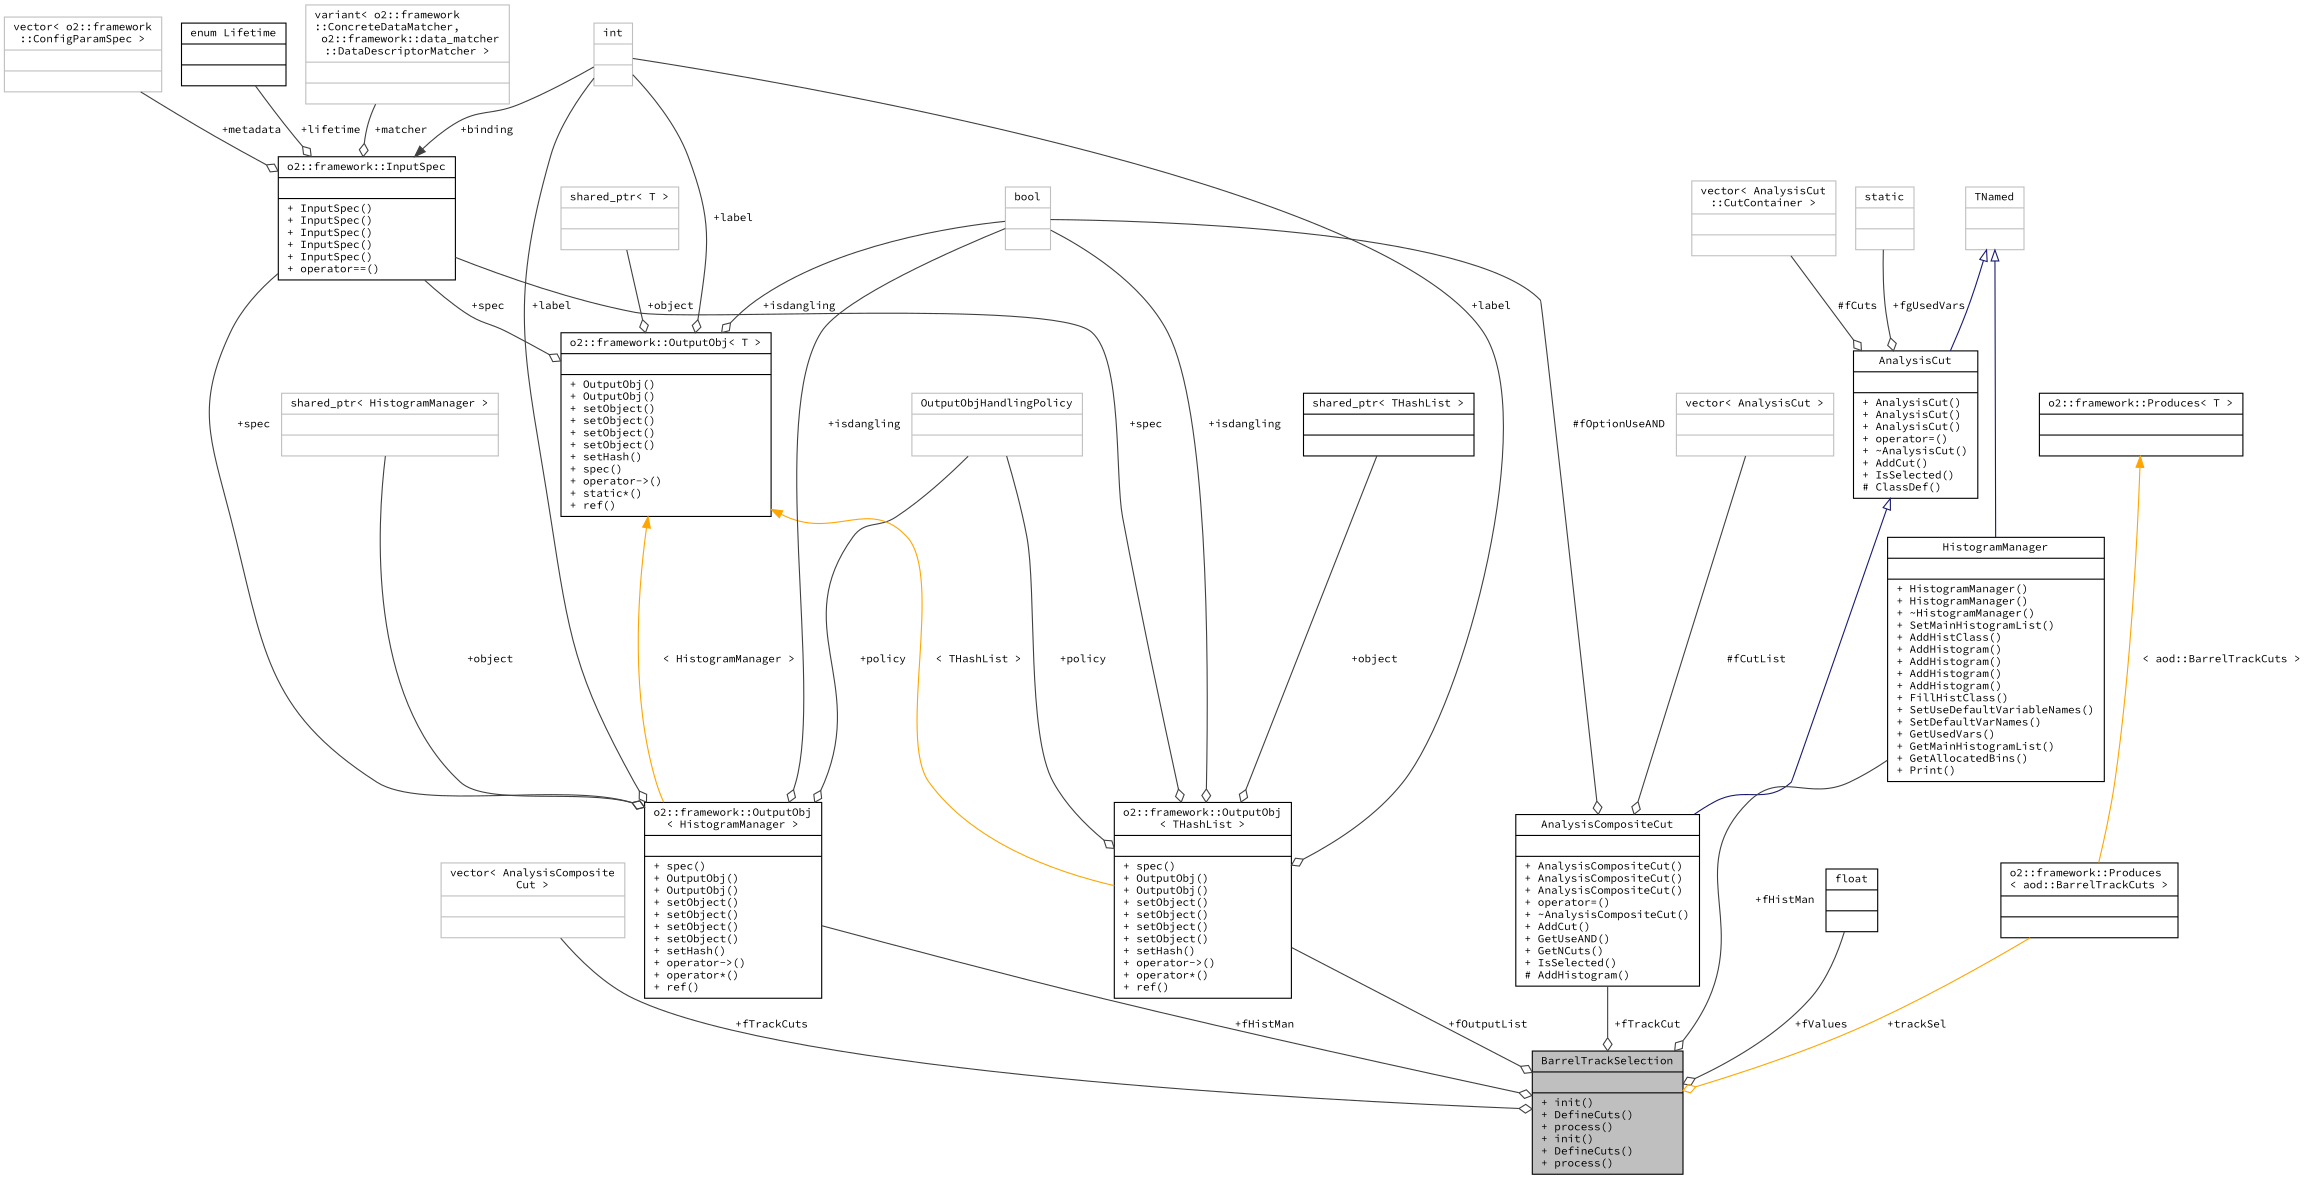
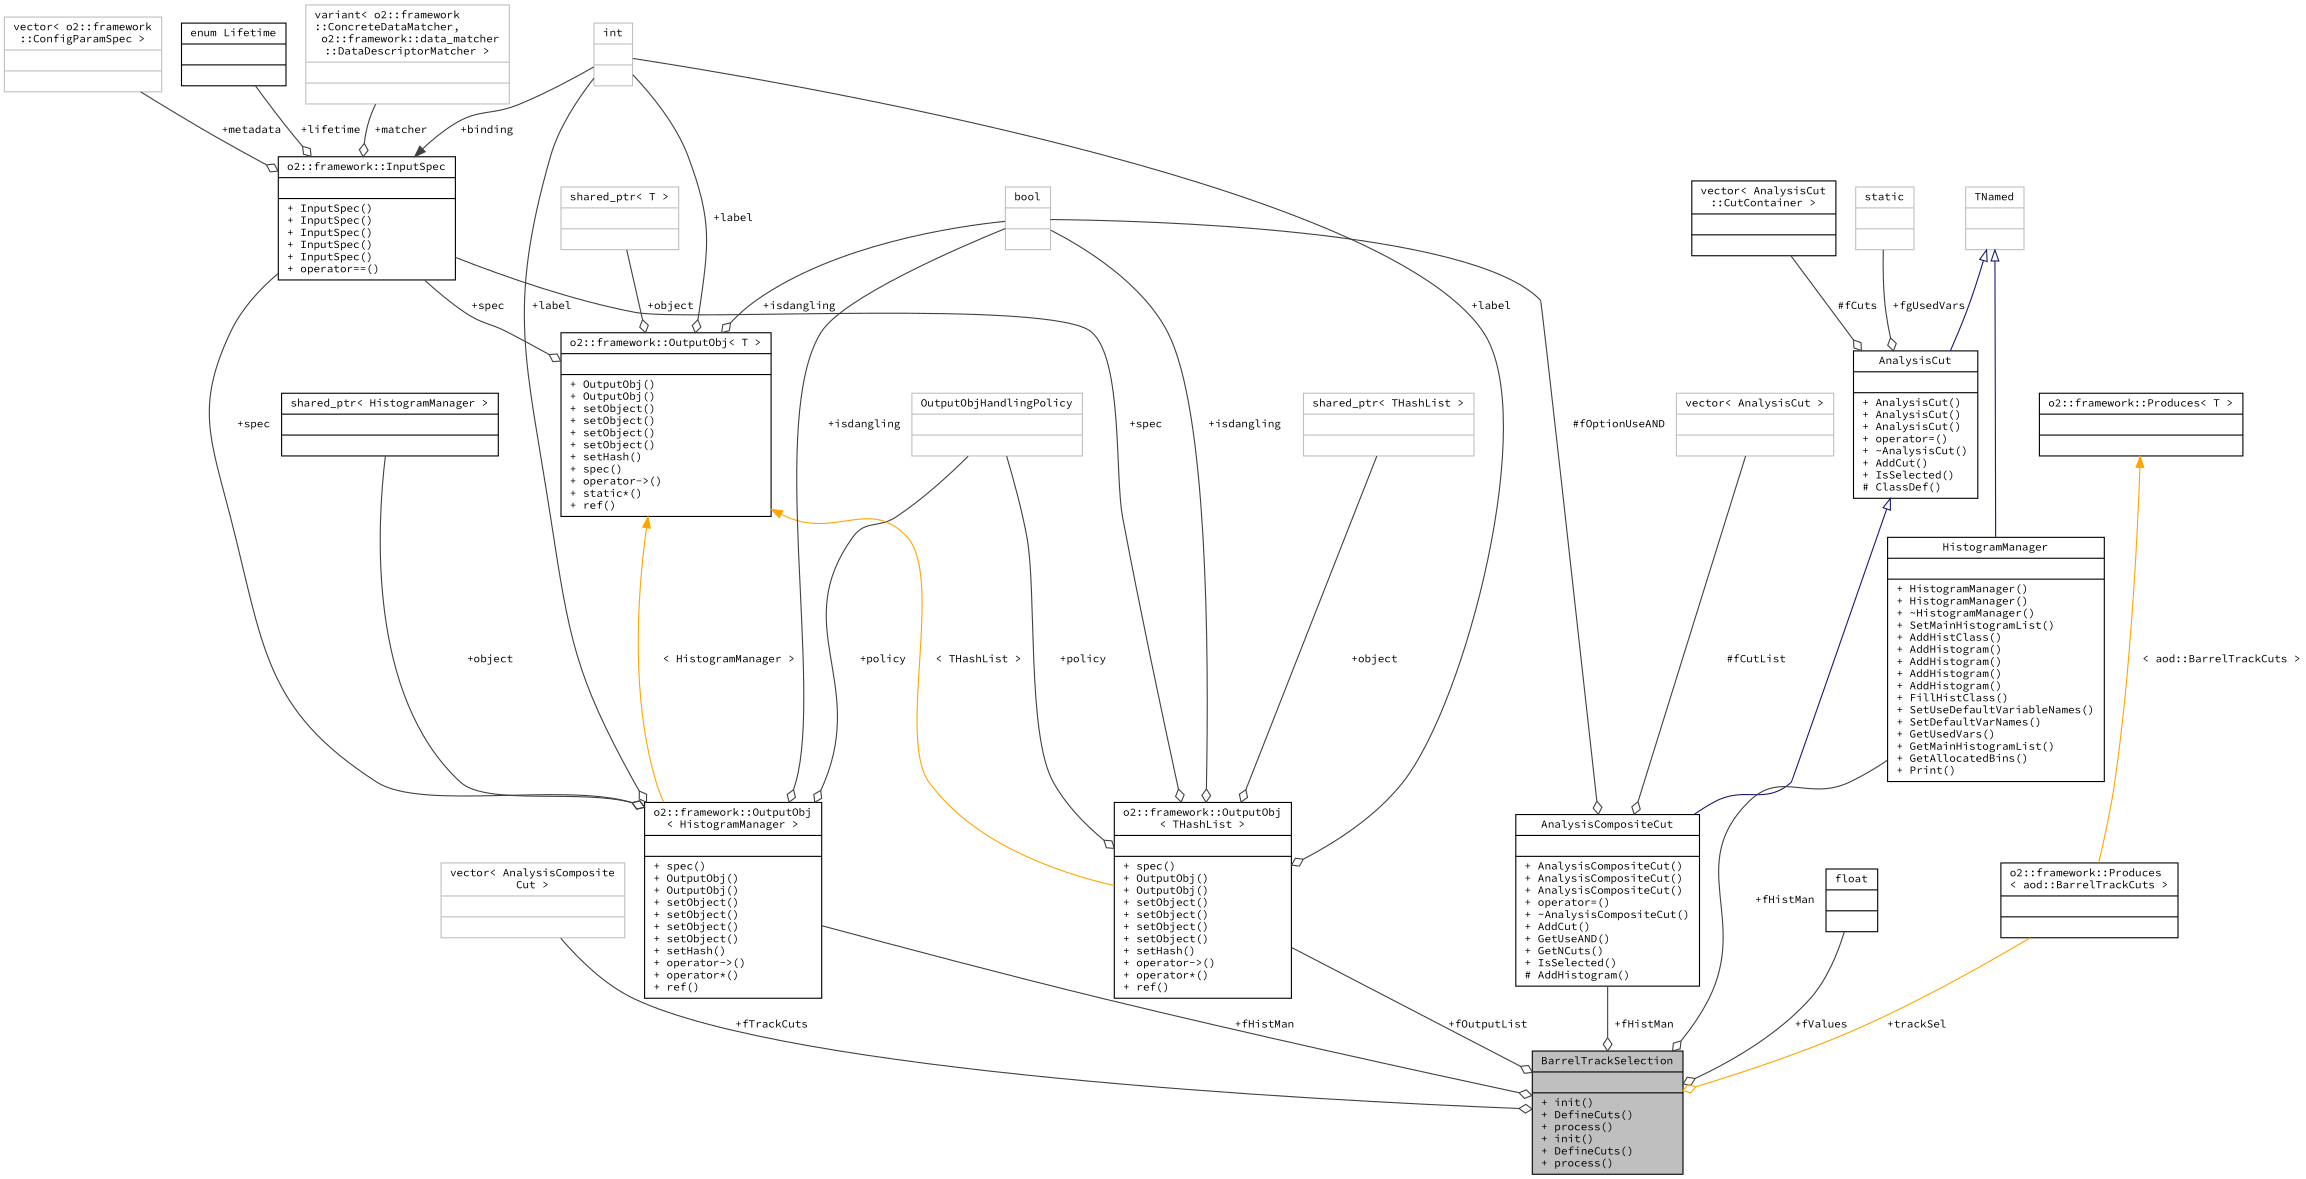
(1764, 218) -> (1764, 218)
(390, 425) -> (390, 425)
(1389, 425) -> (1389, 425)
(1645, 1025) -> (1641, 1025)
